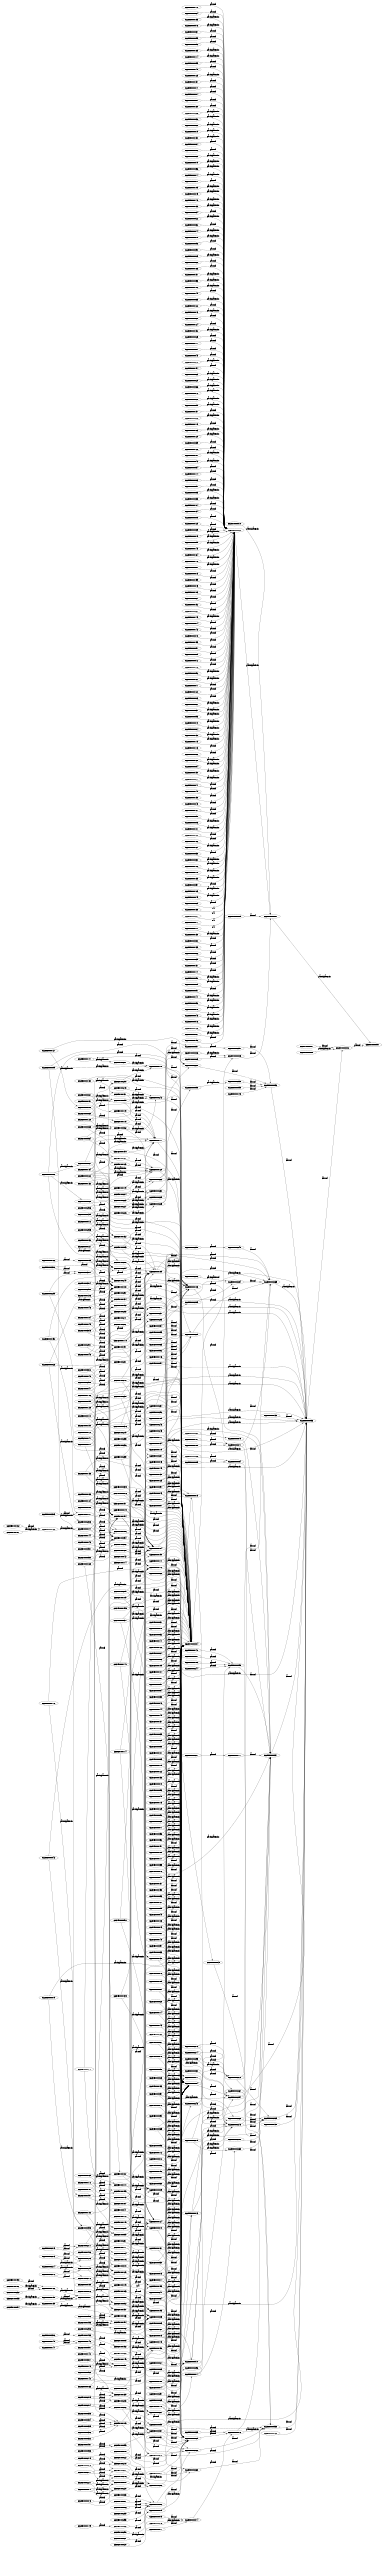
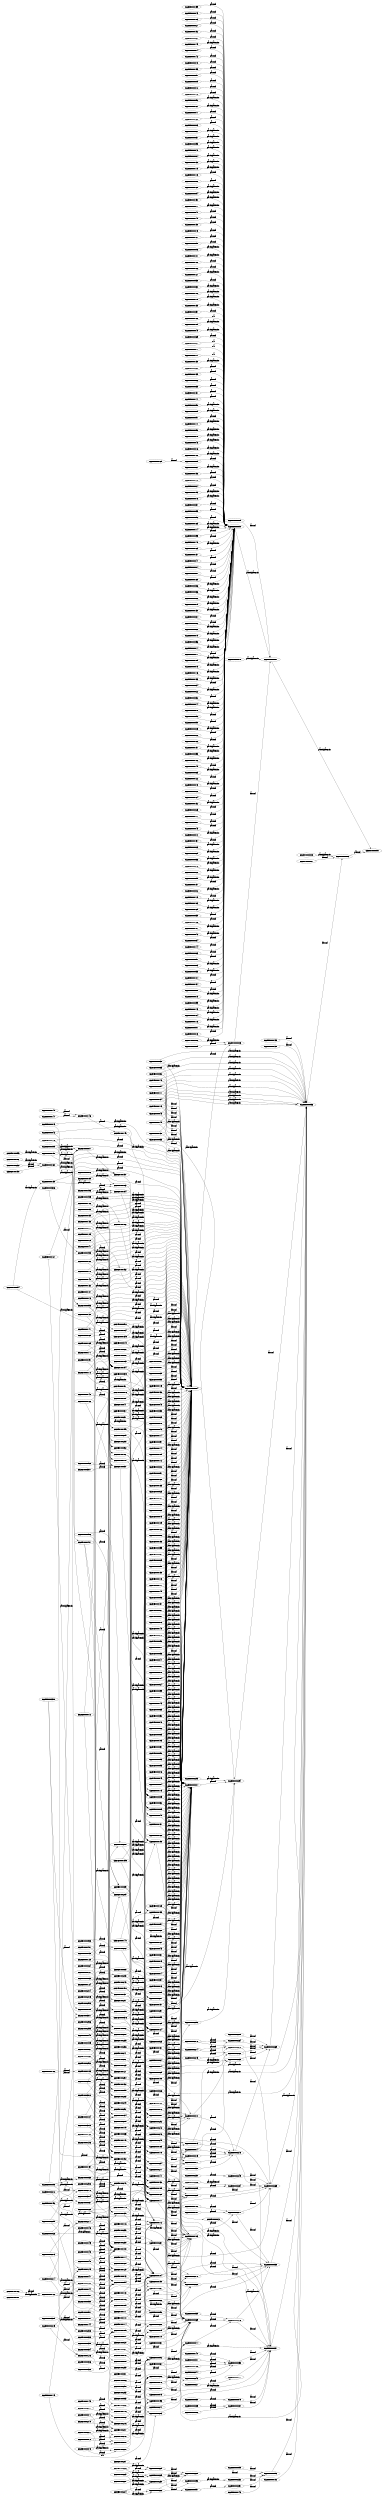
(213, 527) -> (173, 461)
(96, 2287) -> (58, 2330)
